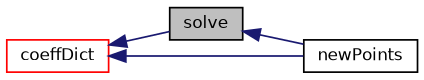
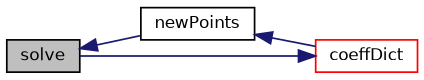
(215, 56) -> (294, 42)
